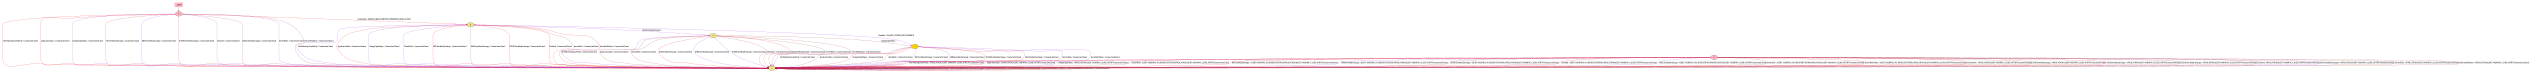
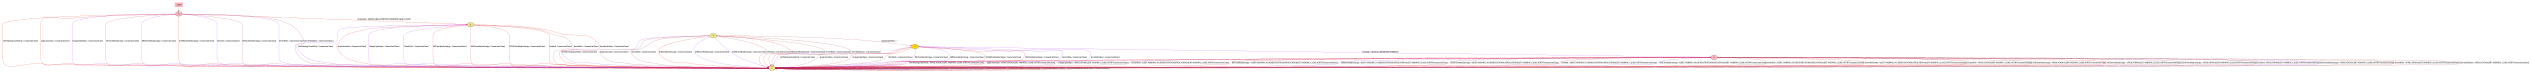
(591, 29) -> none
(694, 30) -> (1314, 52)
